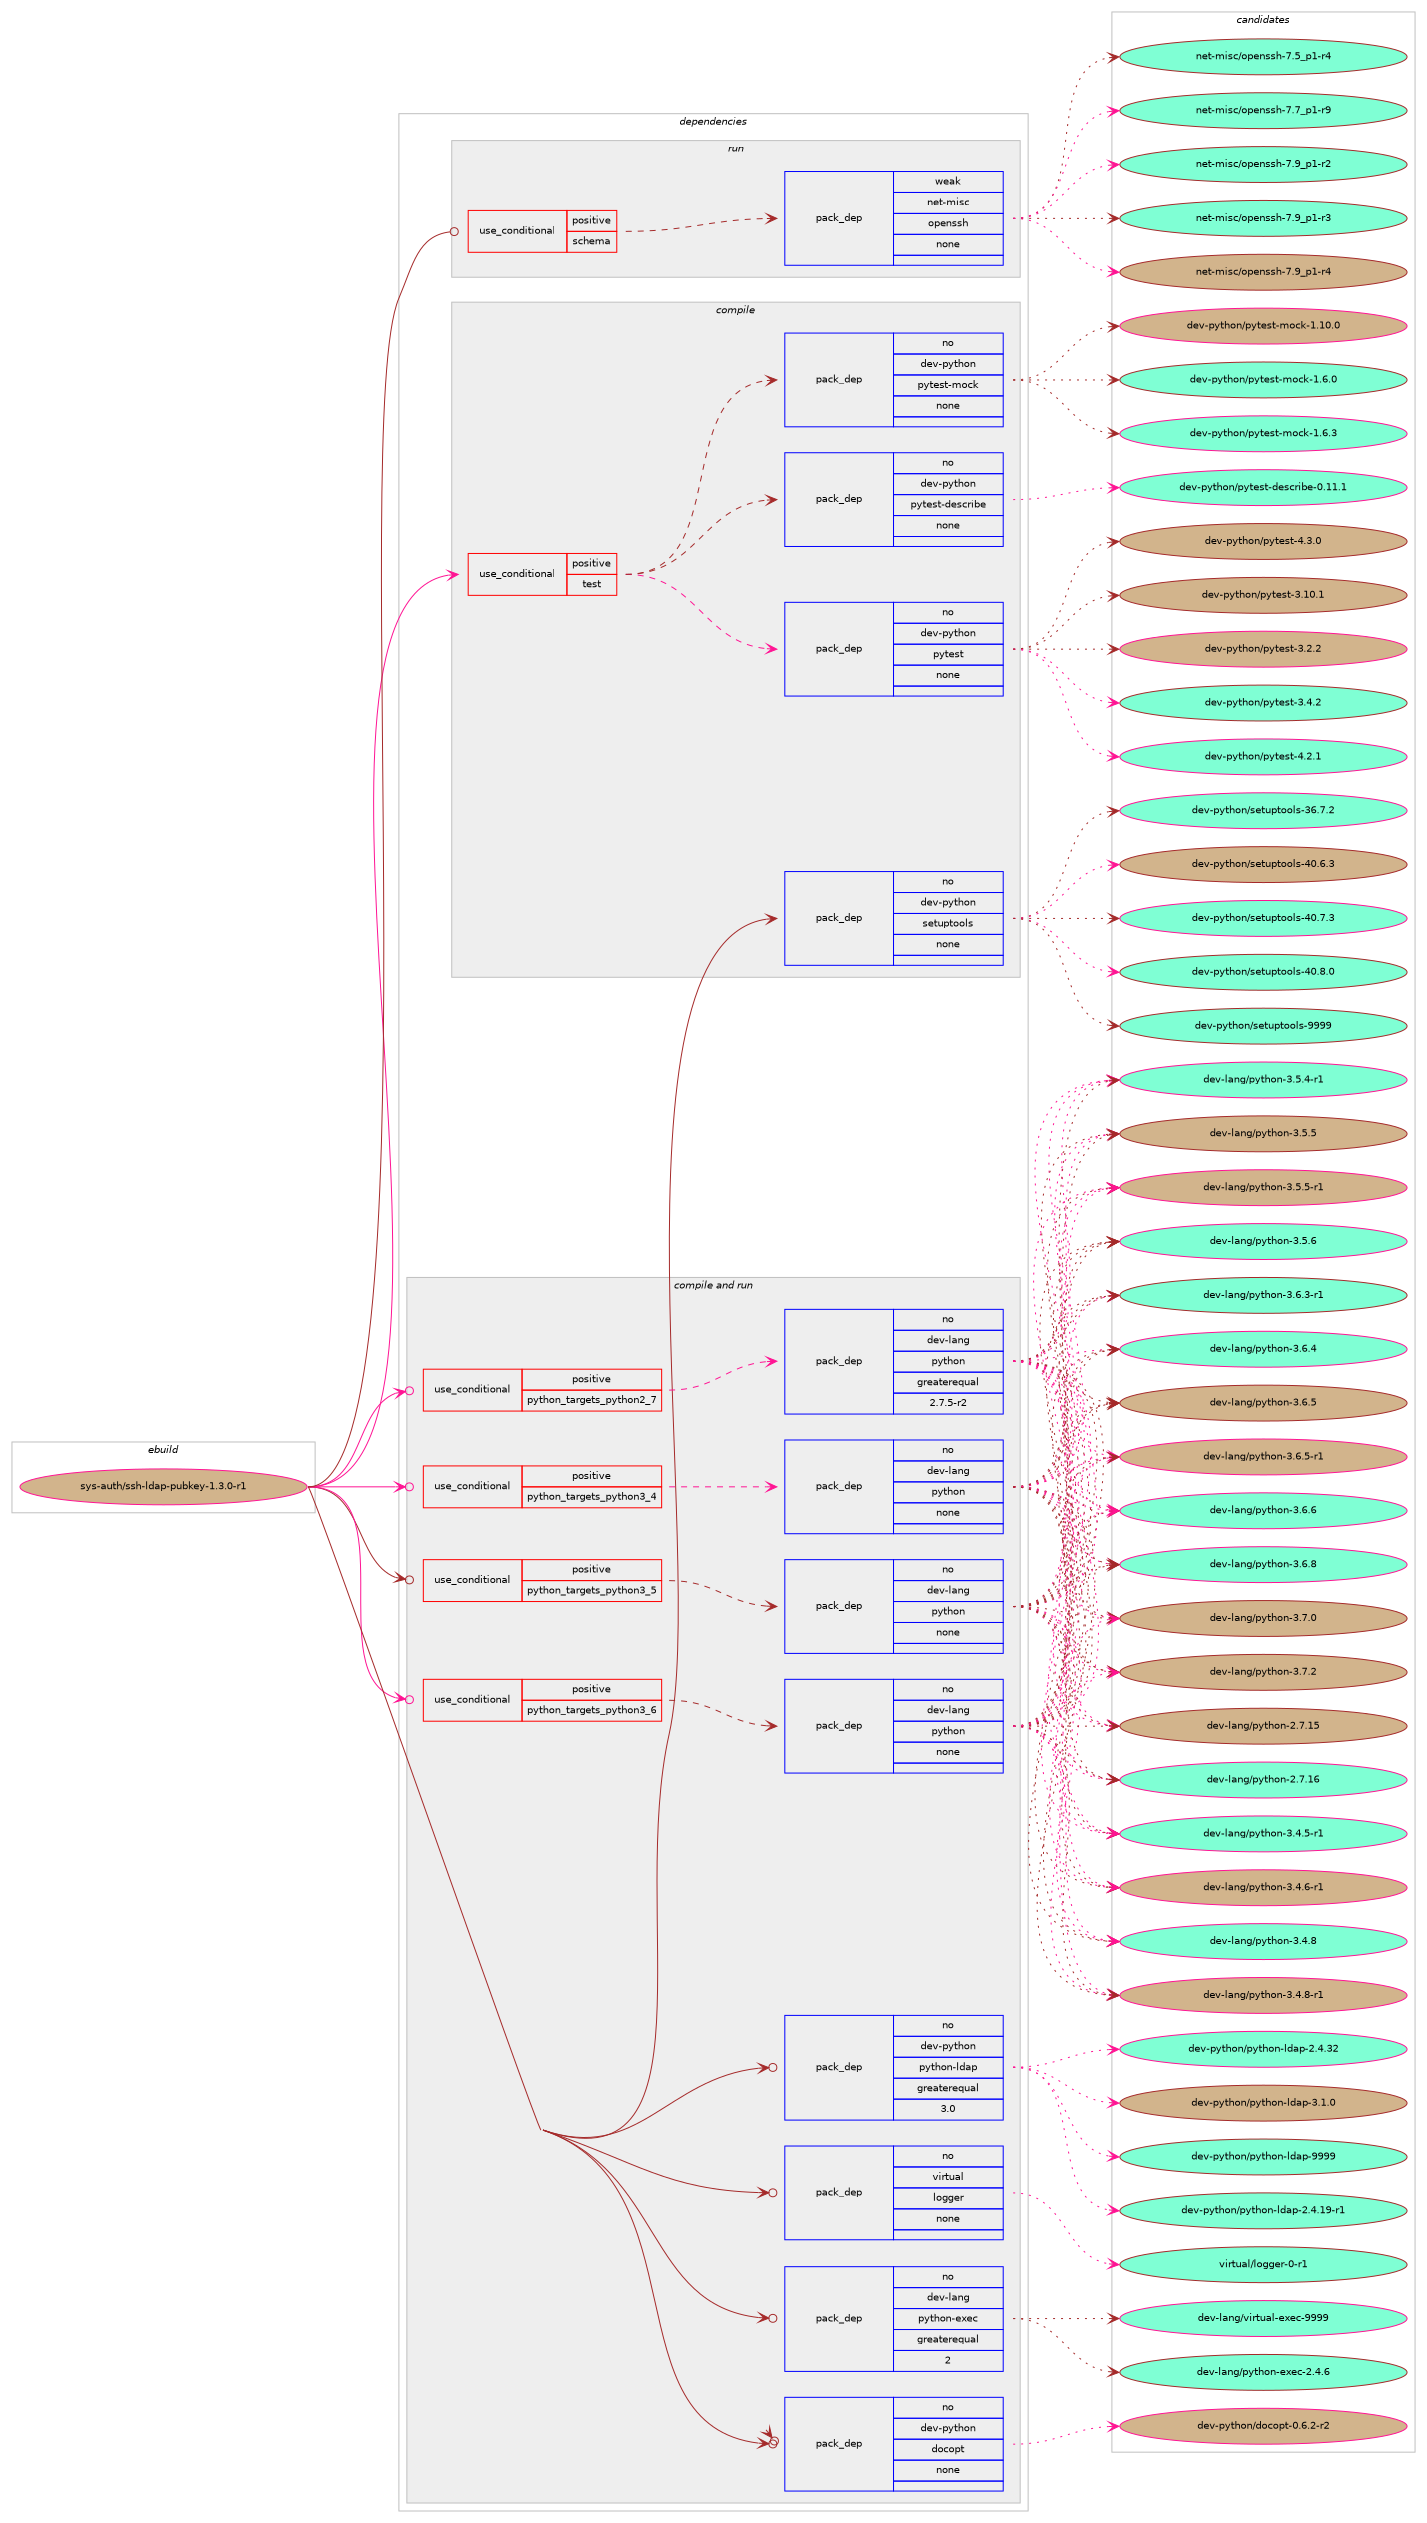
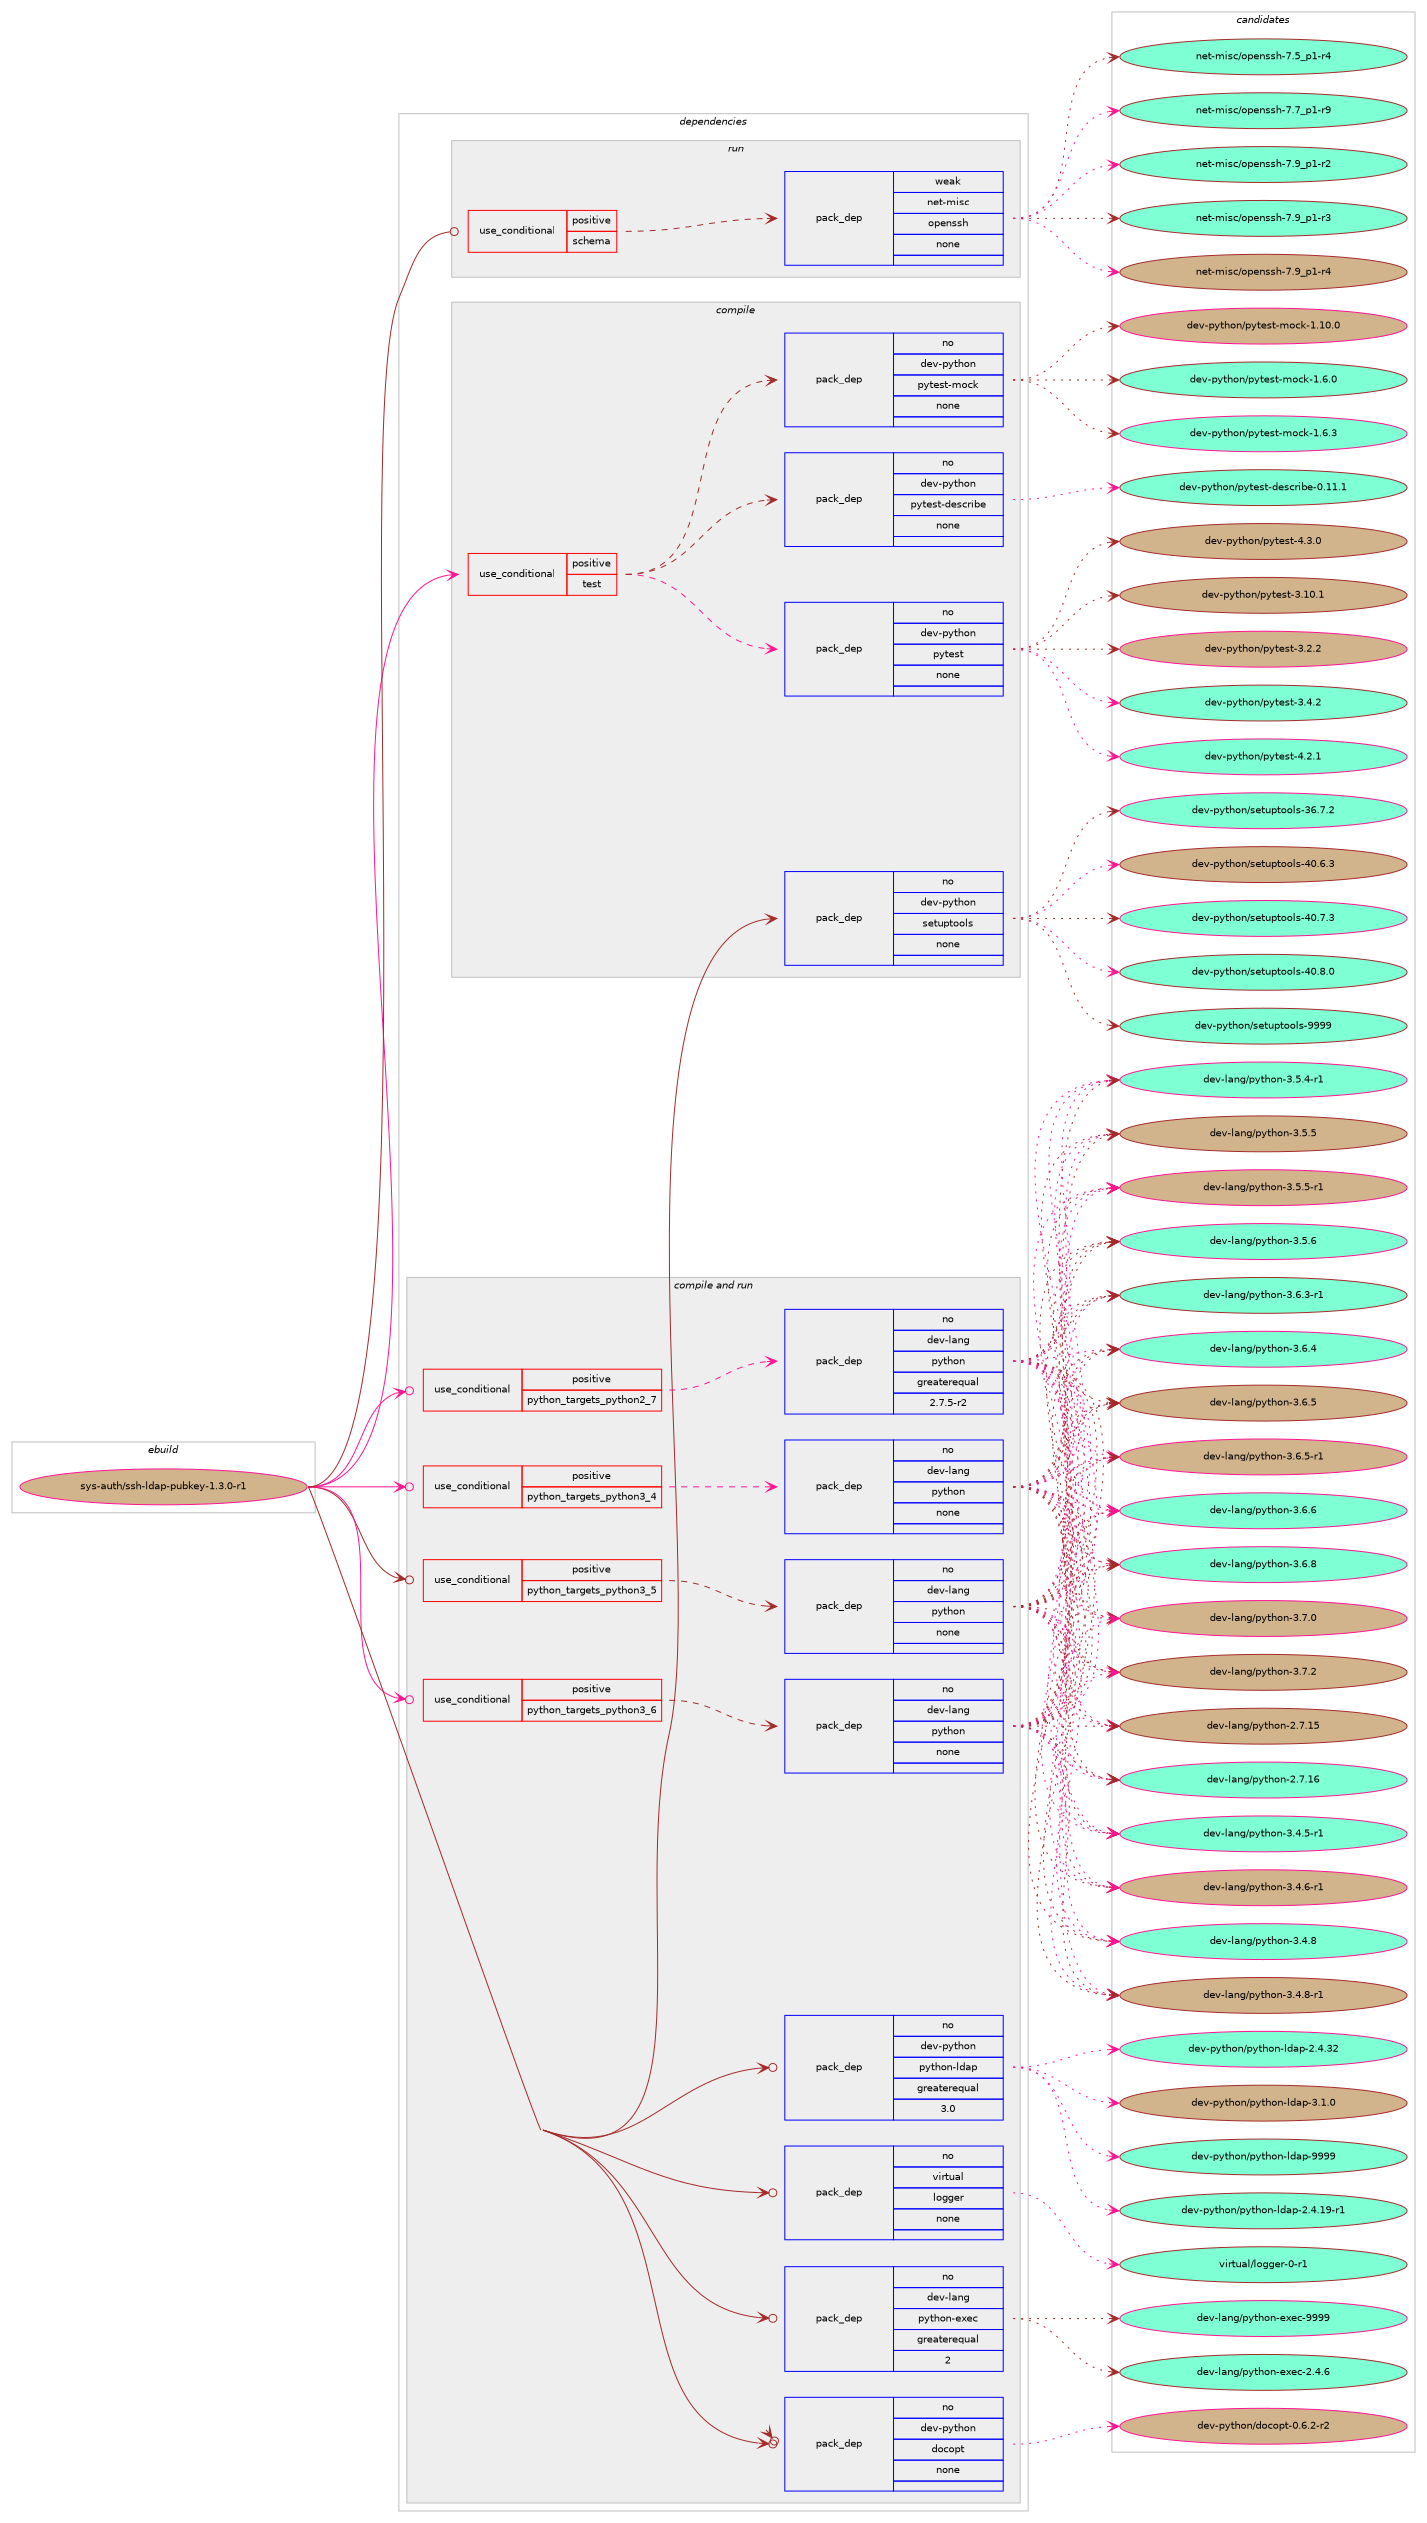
(1263, 488) -> (1263, 488)
(1263, 1618) -> (1263, 1618)
(1263, 1995) -> (1263, 1995)
(1263, 2319) -> (1263, 2319)
